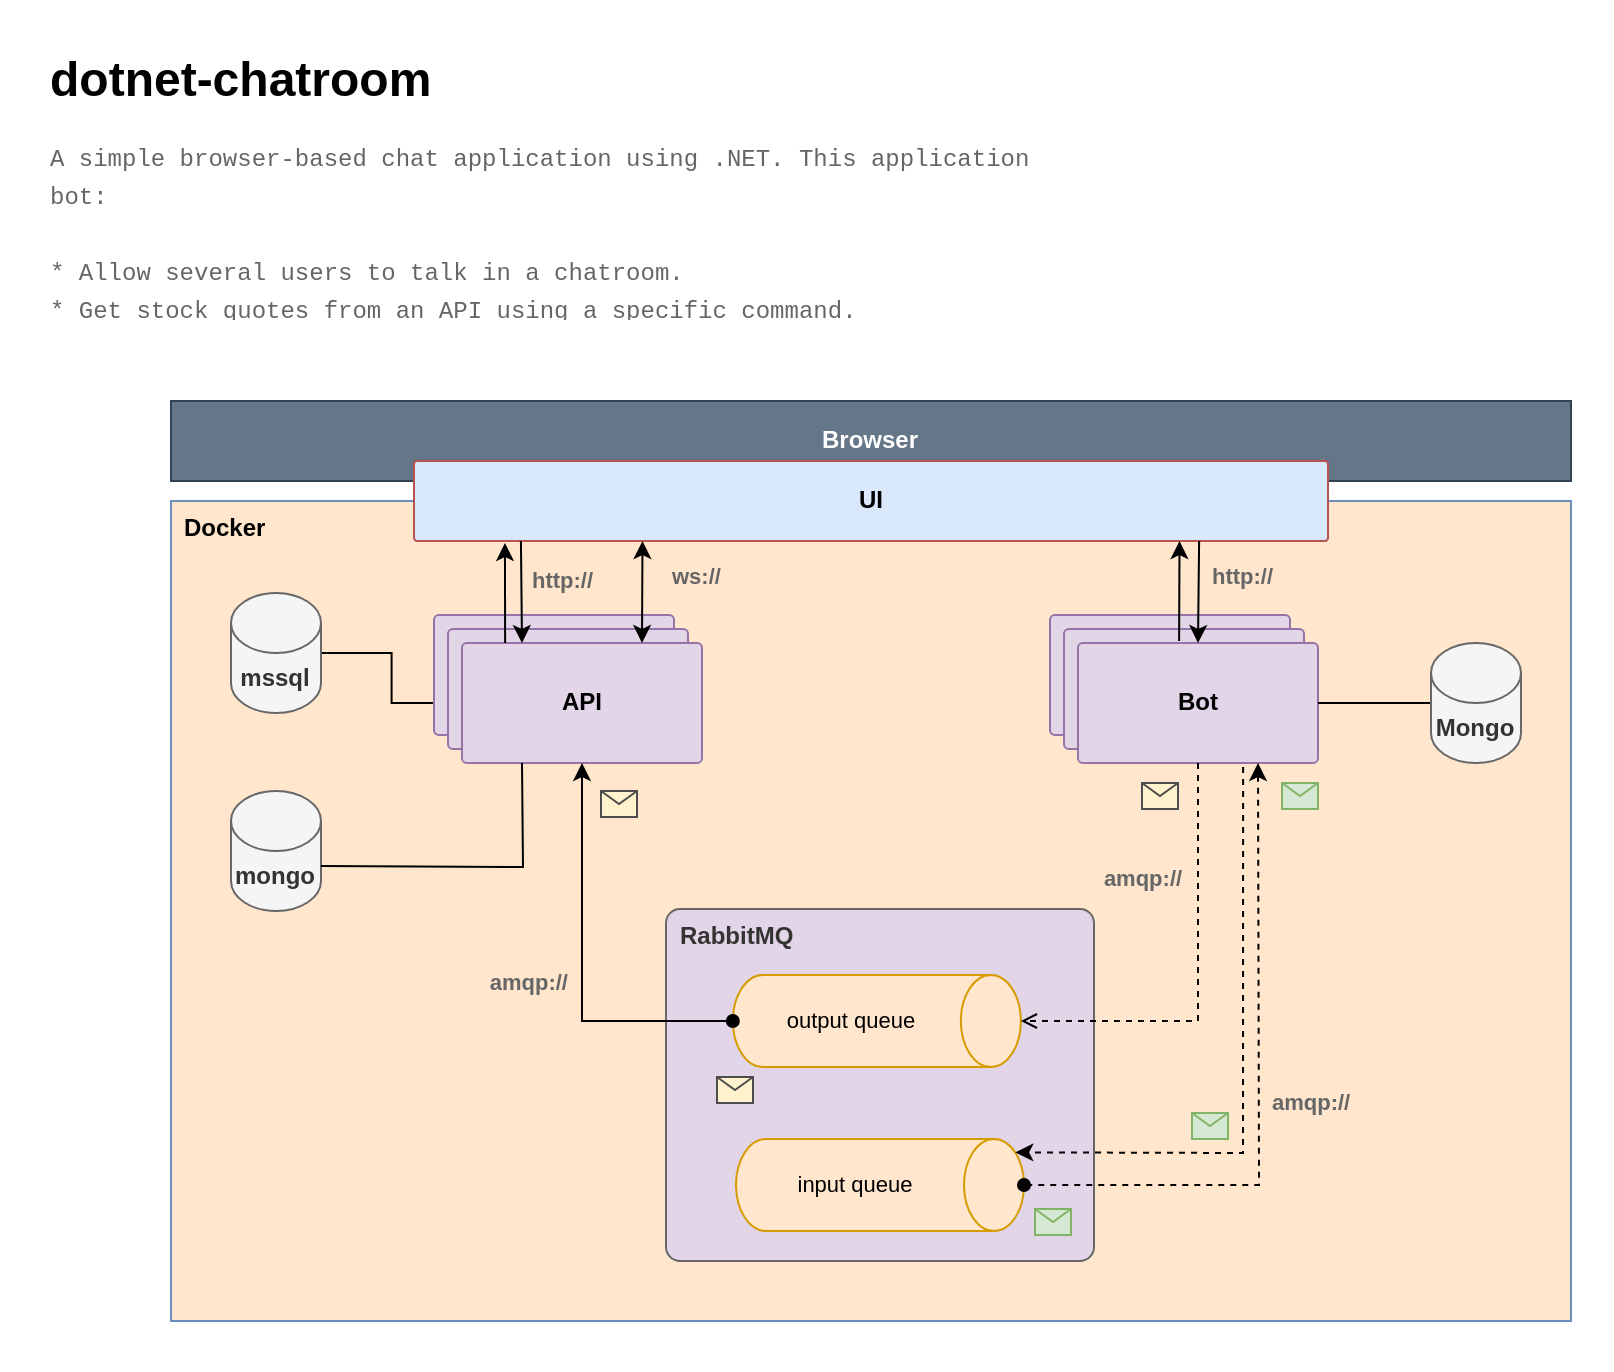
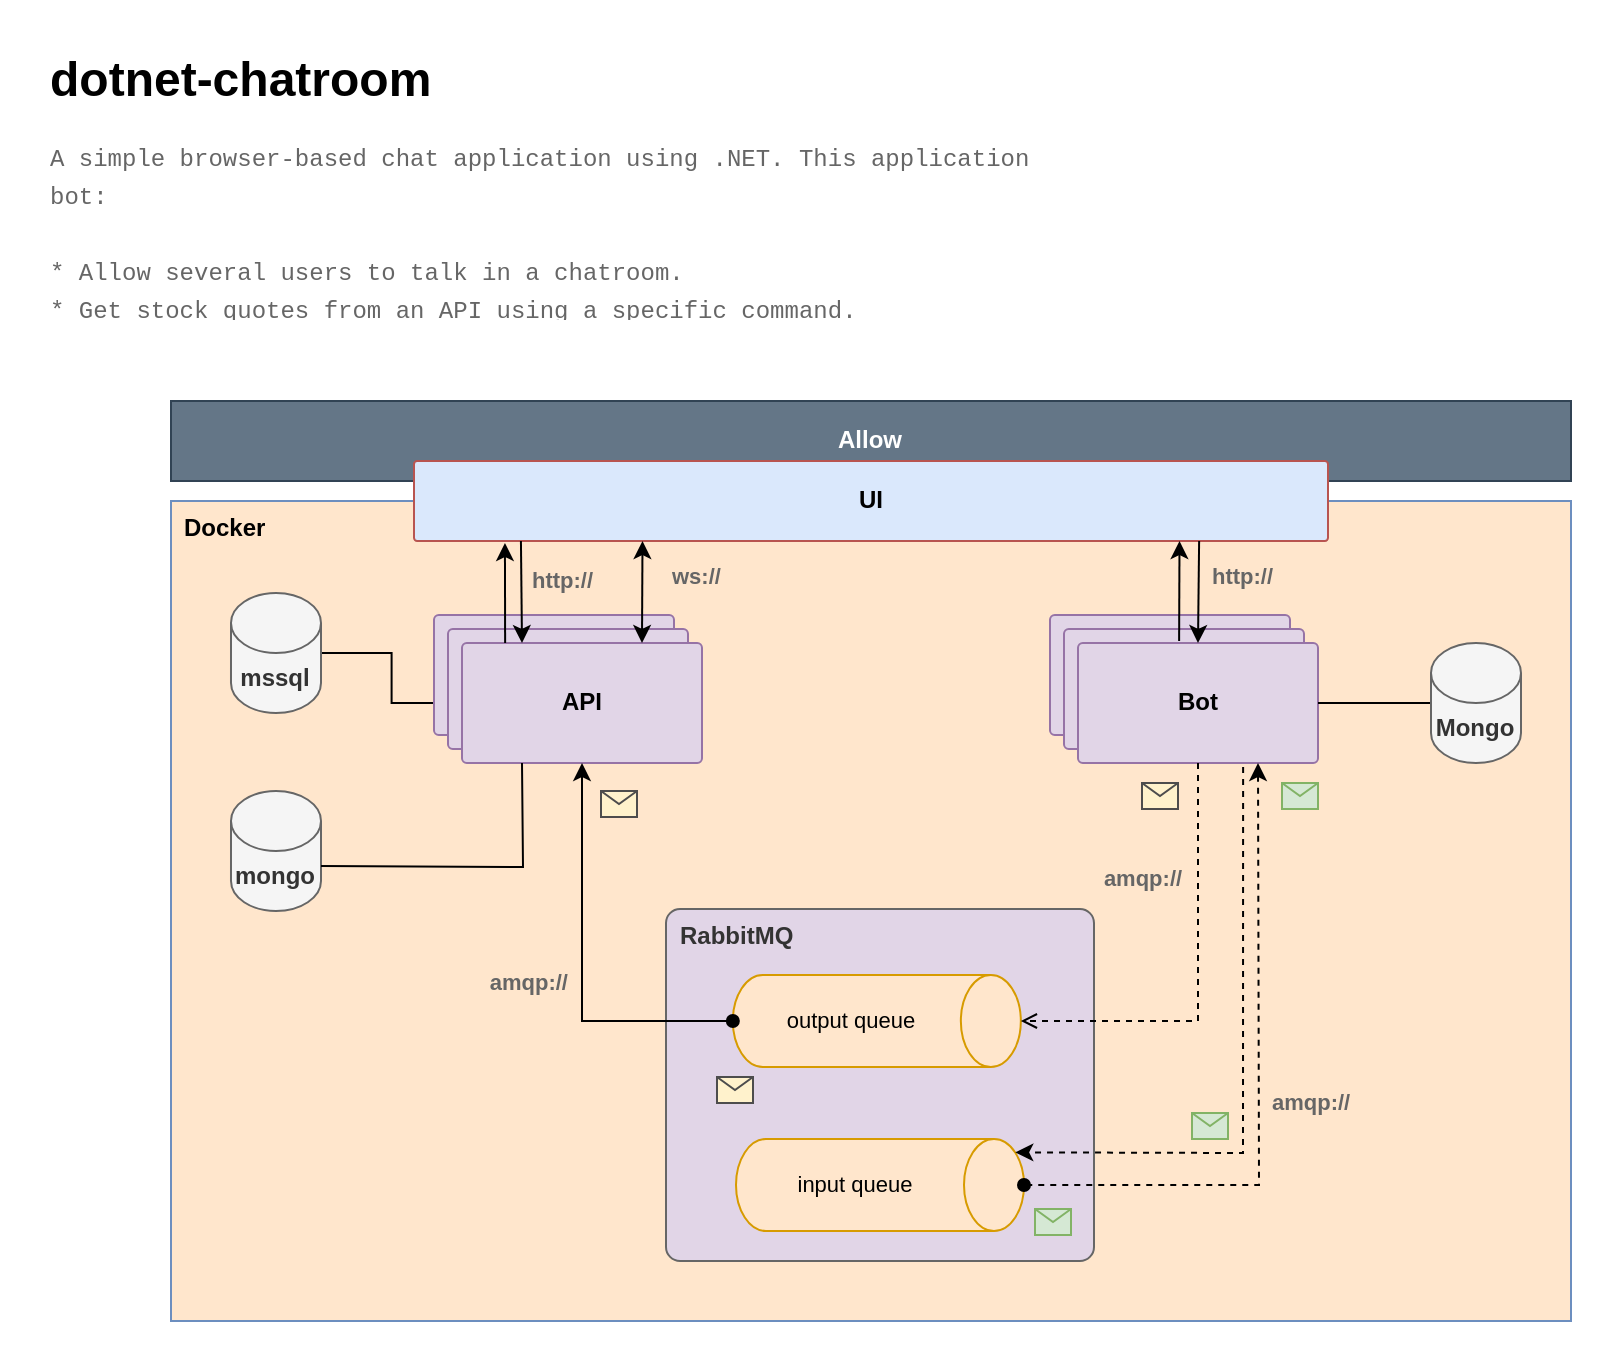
(871, 441) -> (871, 441)
